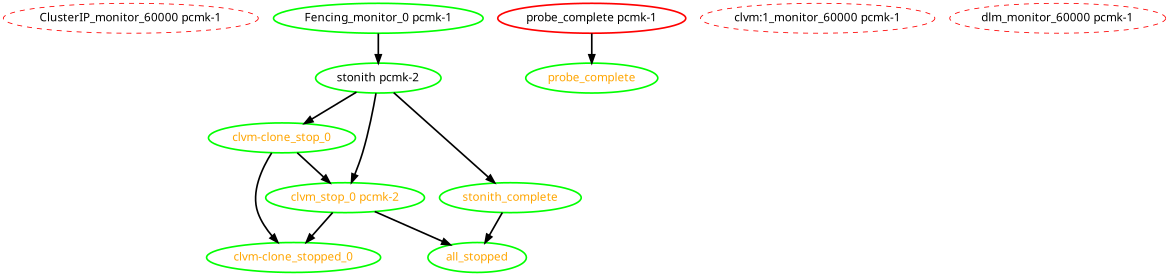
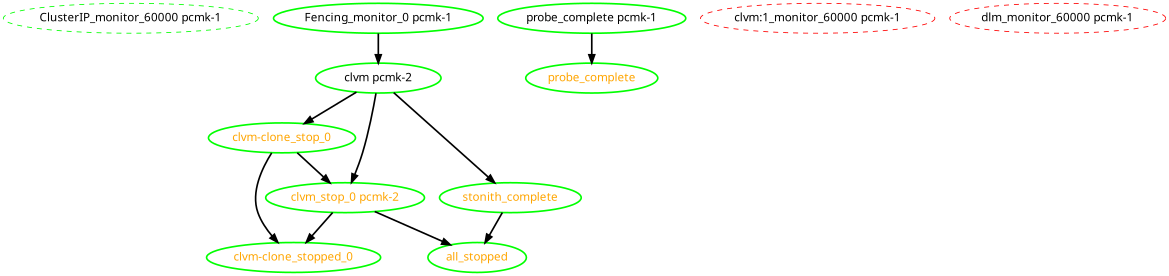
(131, 18) -> (131, 18)
(592, 18) -> (592, 18)
(378, 78) -> (378, 78)
